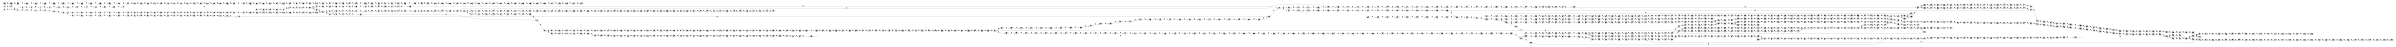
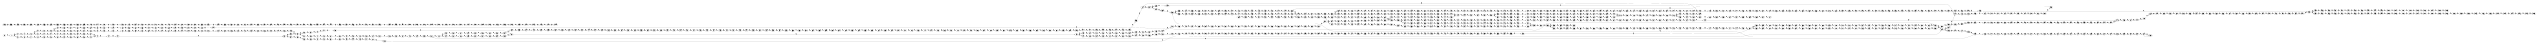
none -> (753, 30)
(1521, 32) -> (1341, 17)
none -> (38, 34)
none -> (57, 34)
(1761, 37) -> (1577, 20)
(2189, 37) -> (2325, 11)
